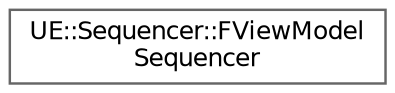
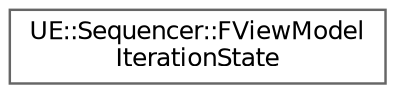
(198, 47) -> (198, 47)
